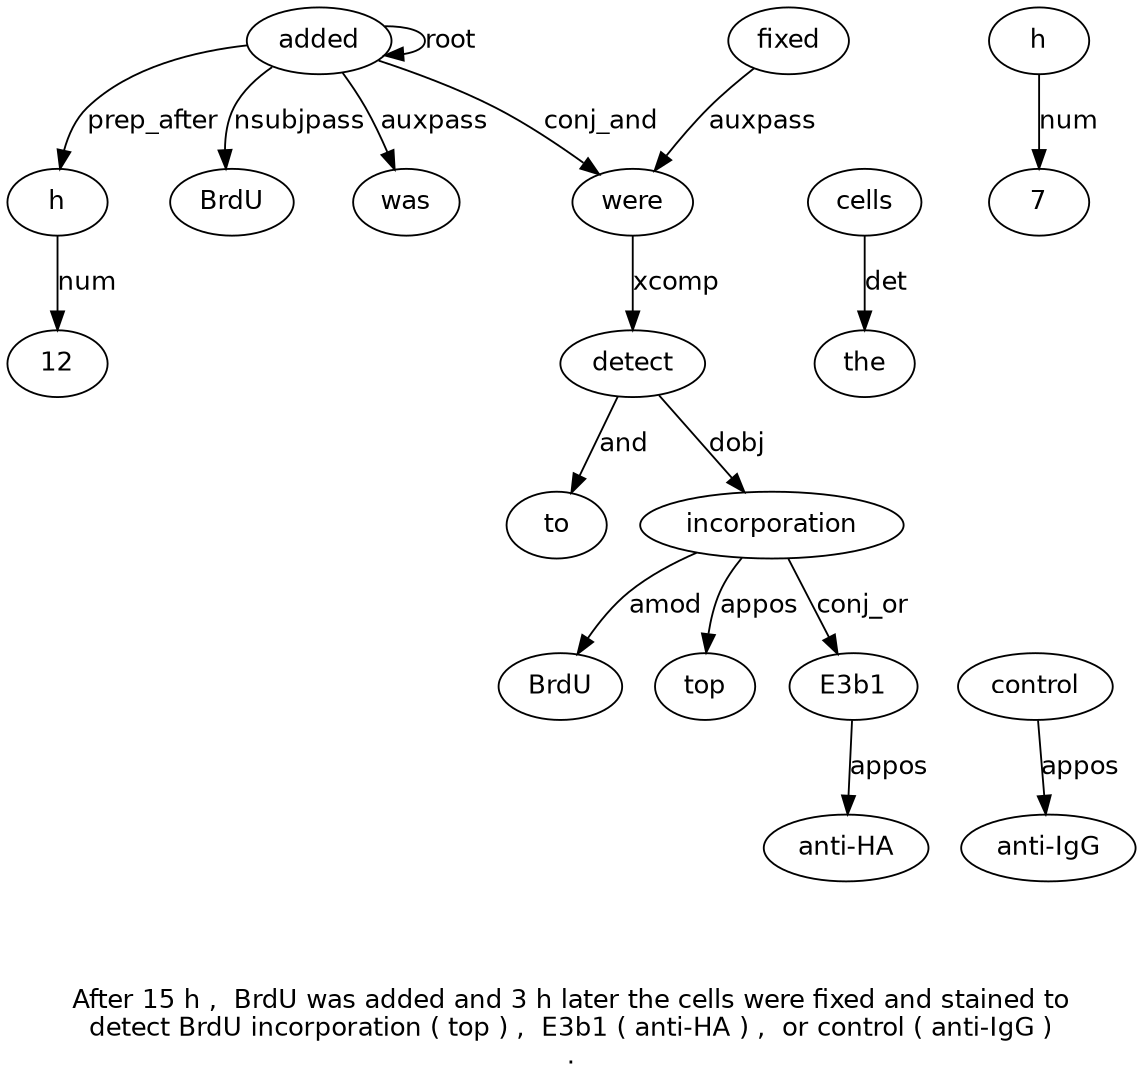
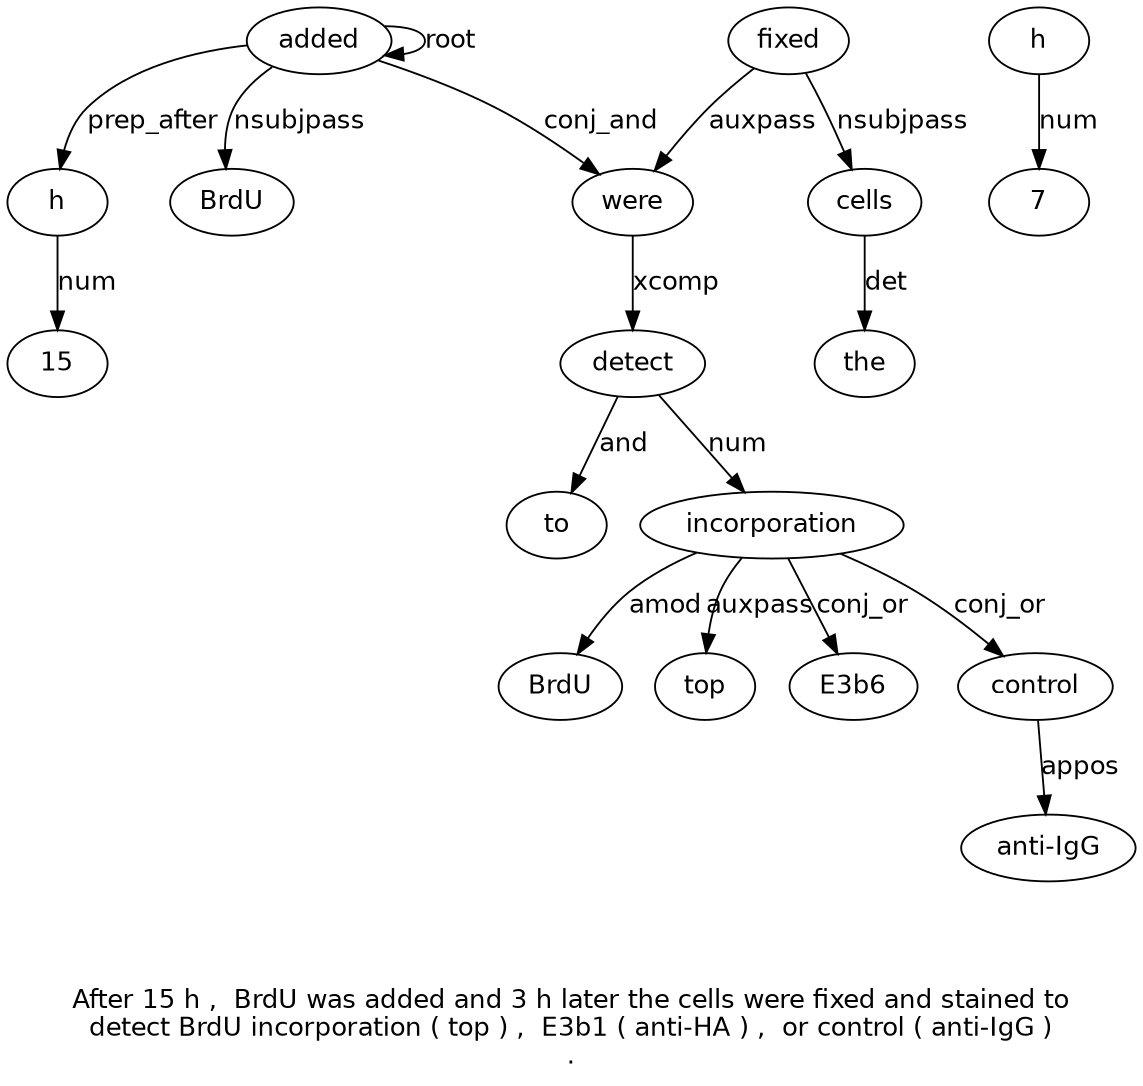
none -> (826, 112)
(406, 202) -> none
(58, 364) -> (58, 364)
(738, 444) -> (738, 444)
none -> (918, 593)
(760, 606) -> (760, 606)
(854, 687) -> (854, 687)
(846, 848) -> none
